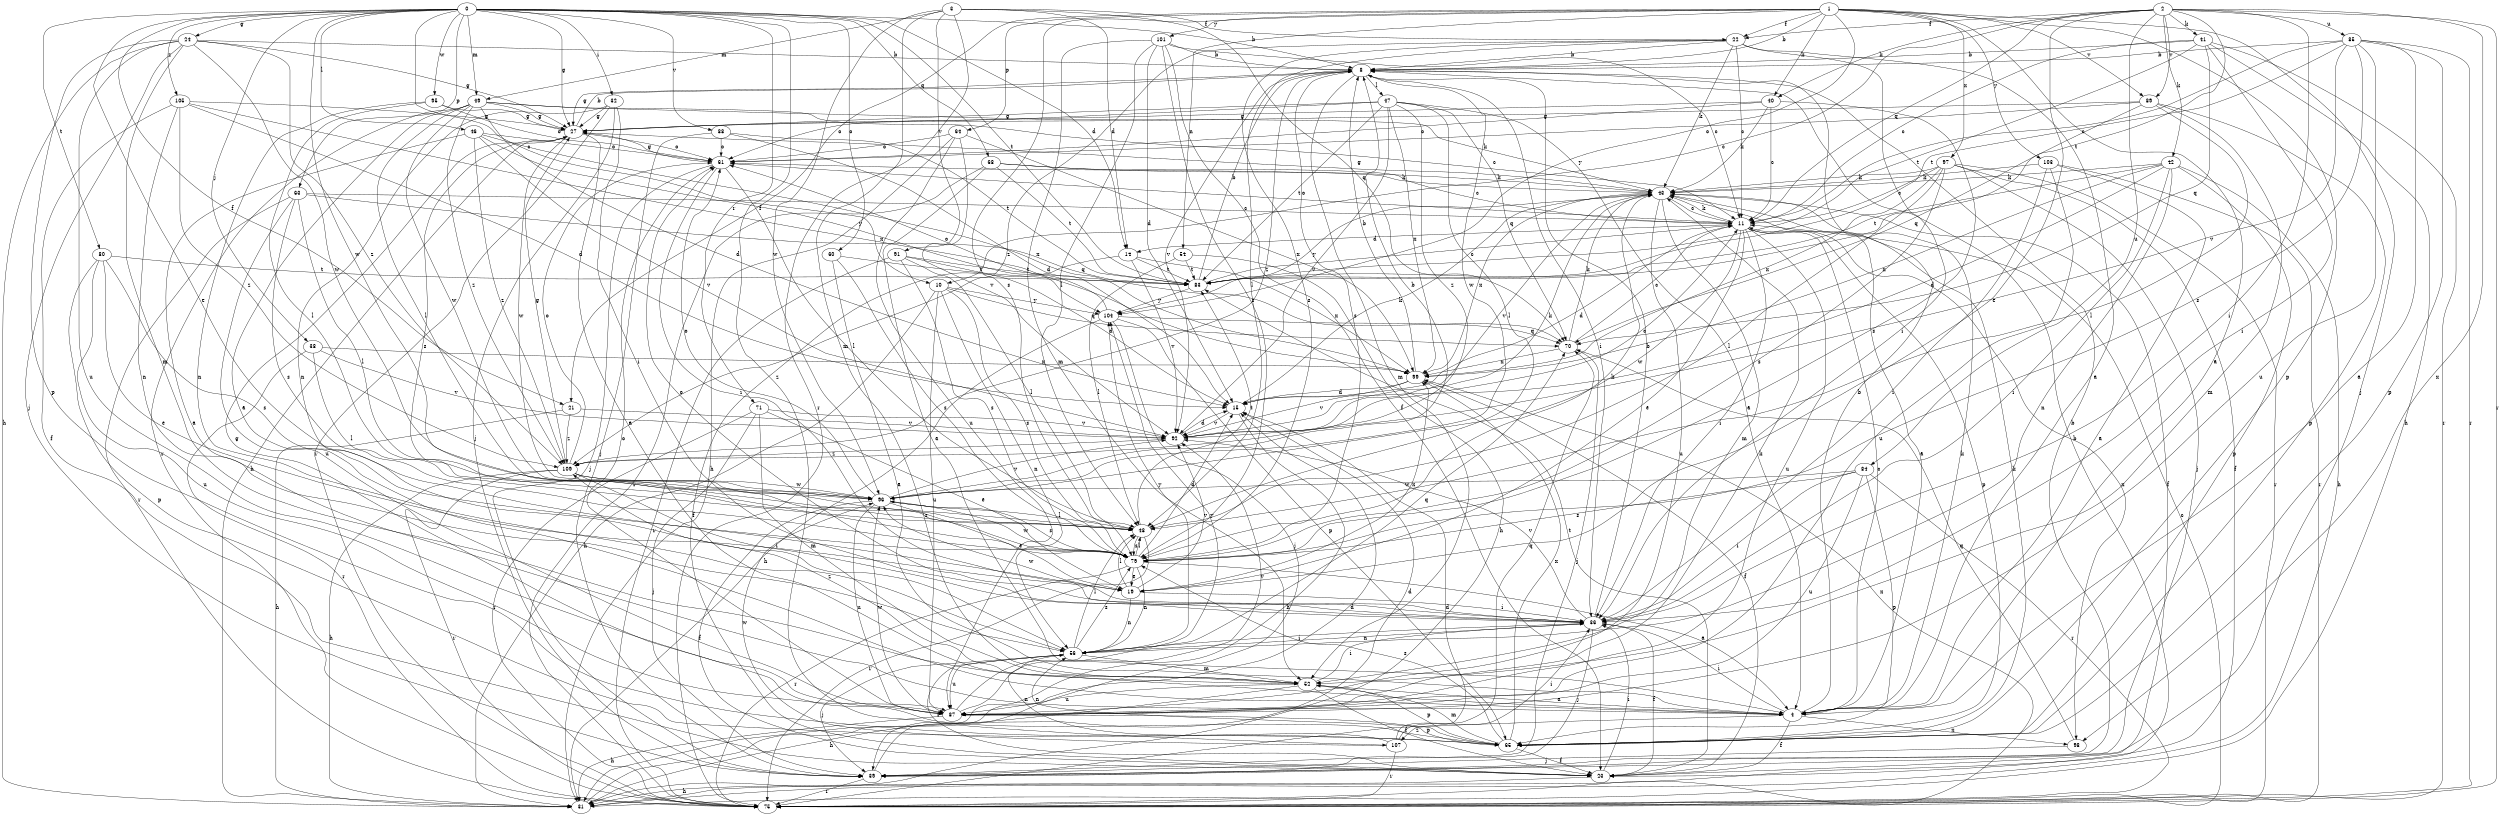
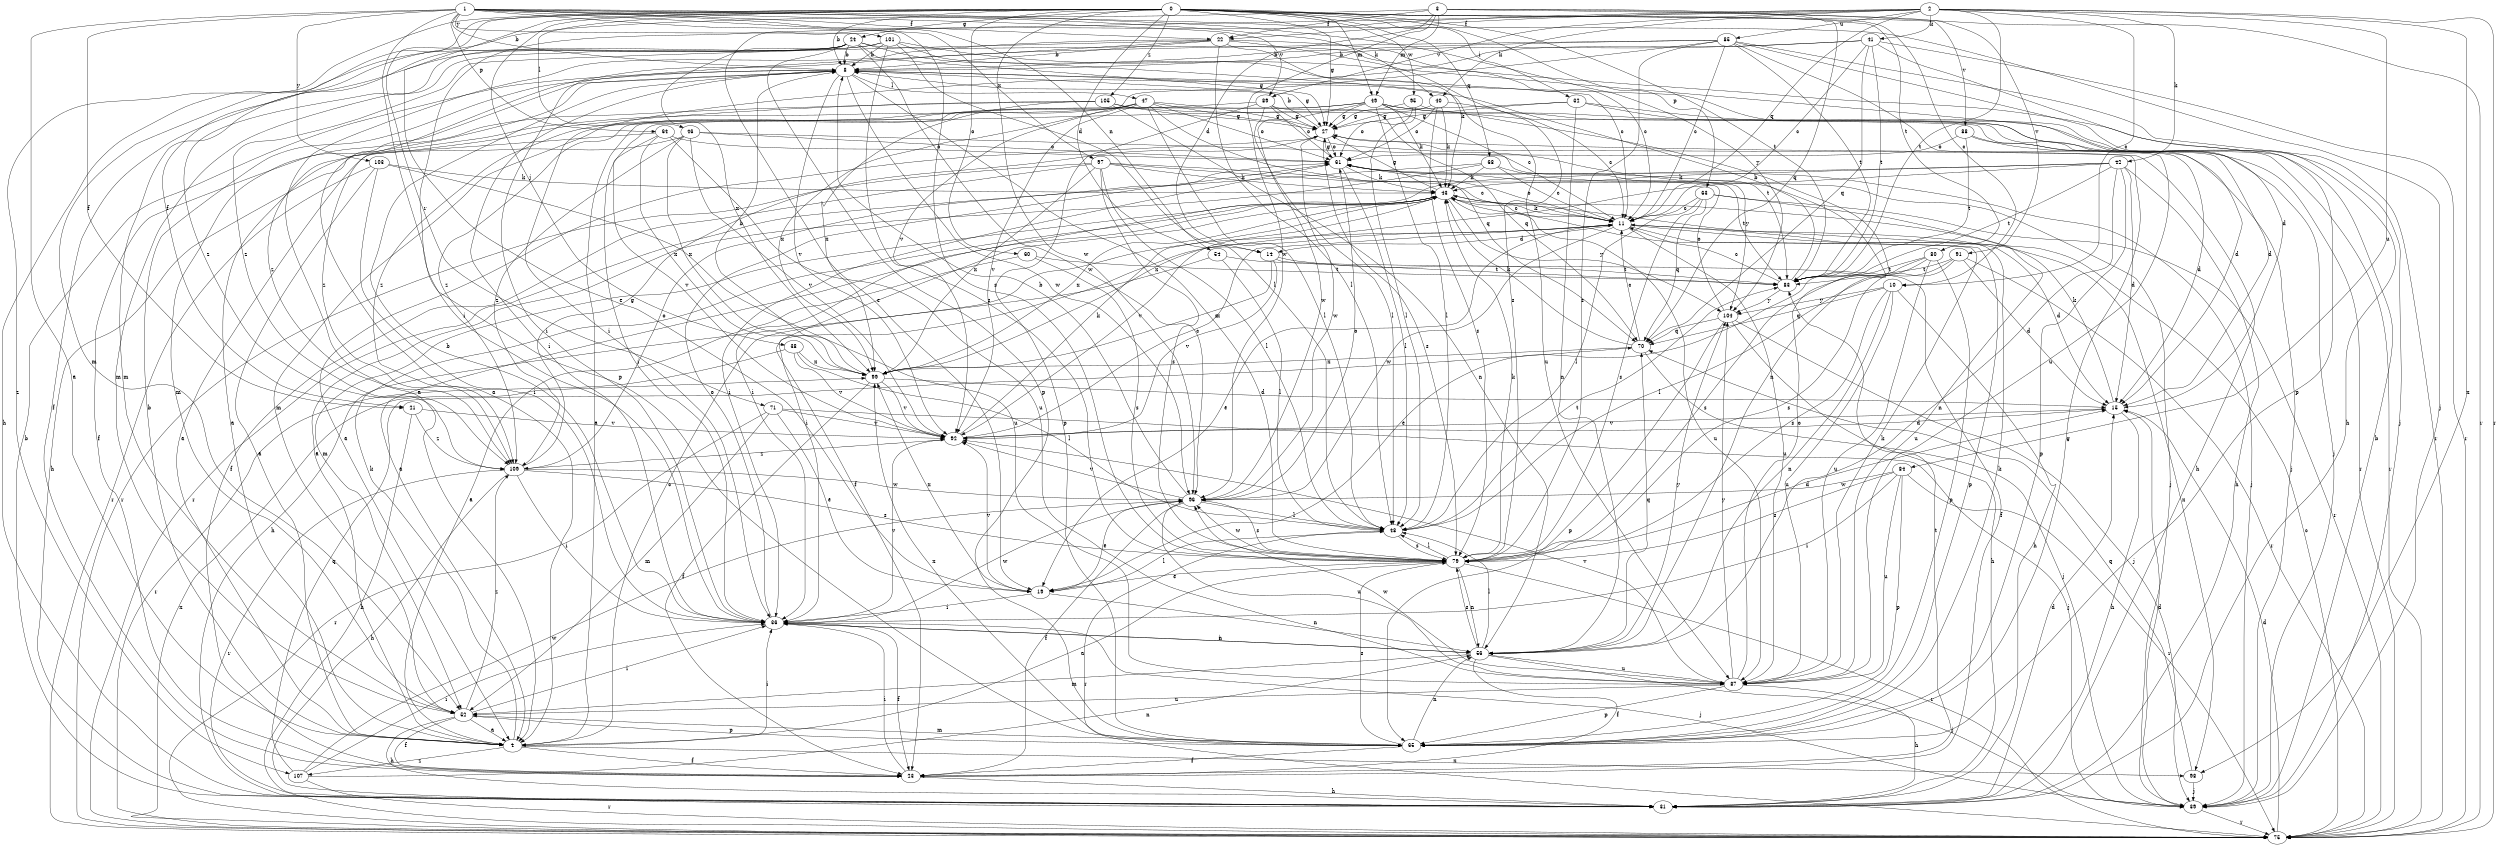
none -> (716, 141)
(1131, 691) -> (1100, 700)
